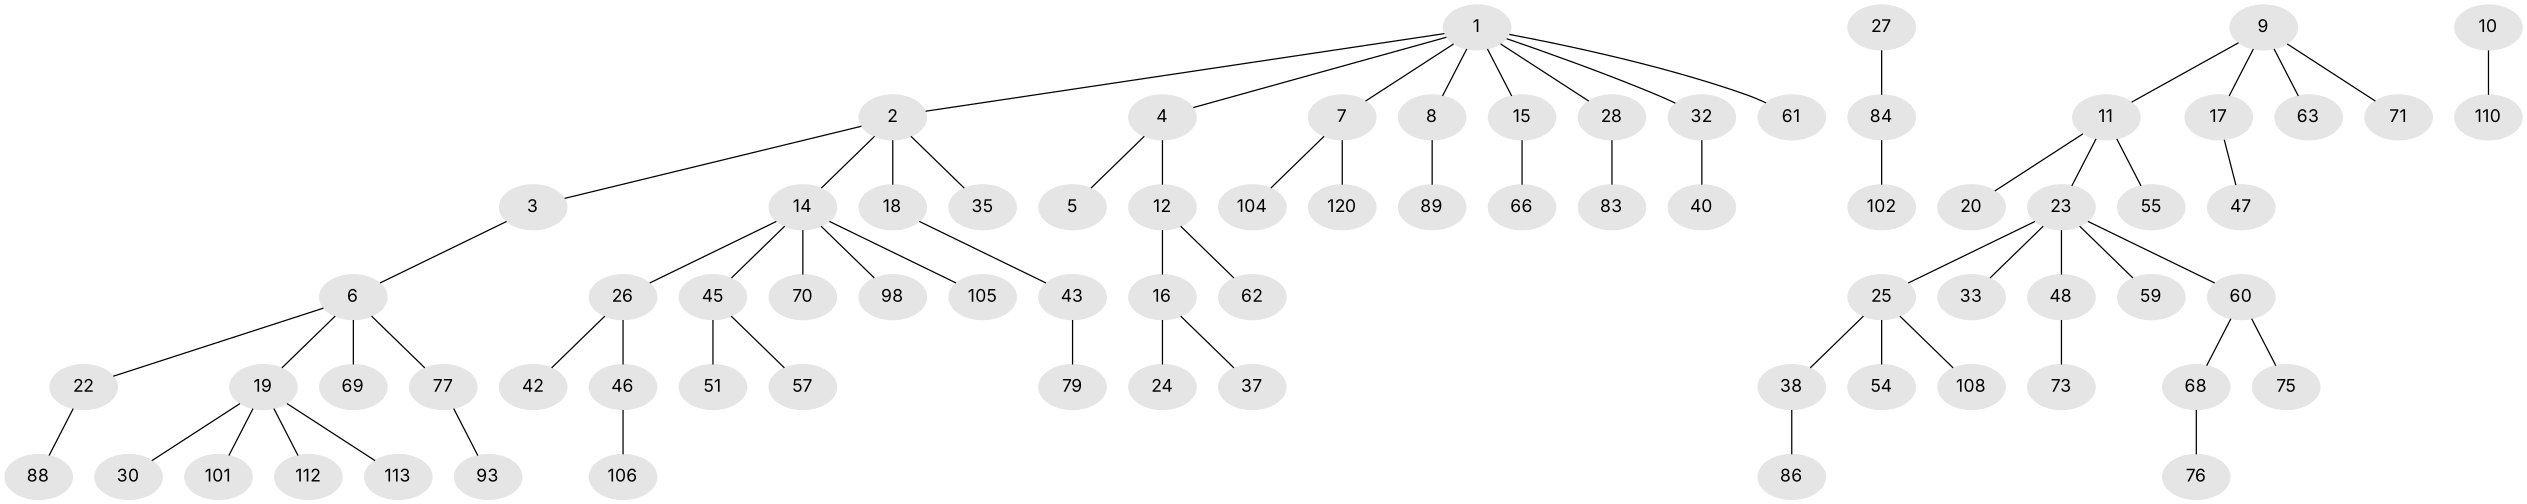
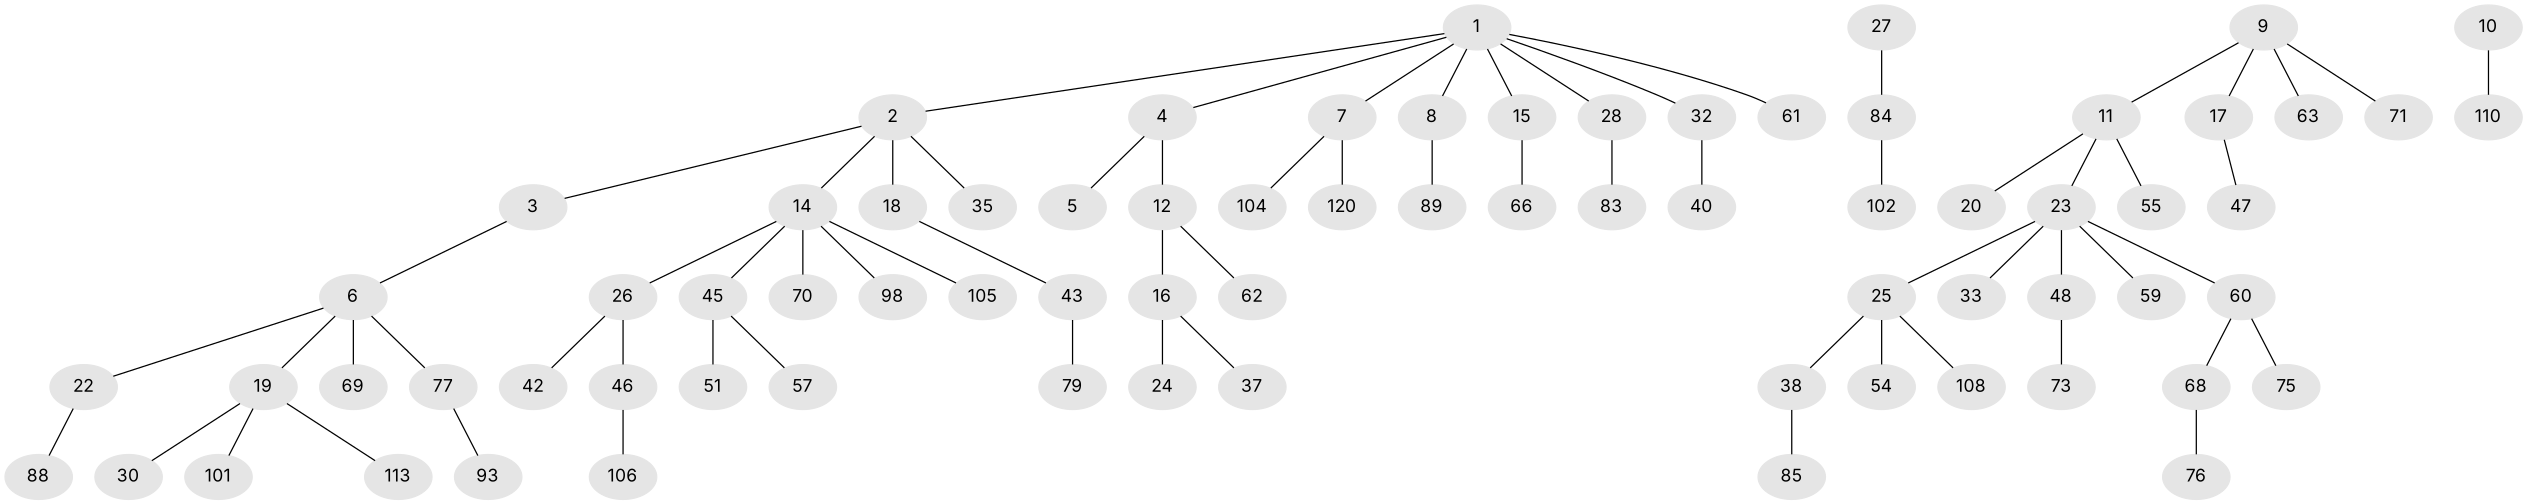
(308, 477) -> none
(1792, 477) -> (1792, 477)
